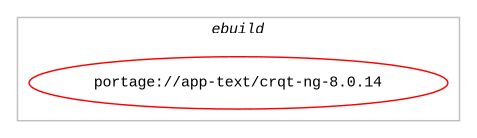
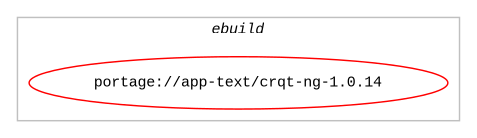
(238, 83) -> (238, 83)
